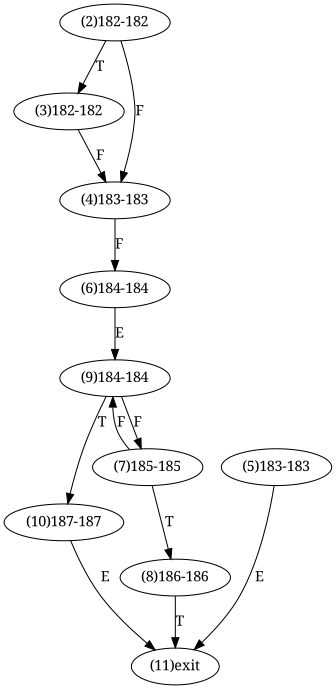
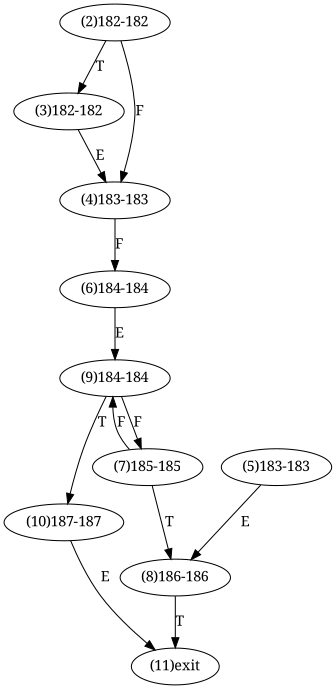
(101, 156) -> (101, 156)
(252, 571) -> (229, 519)
